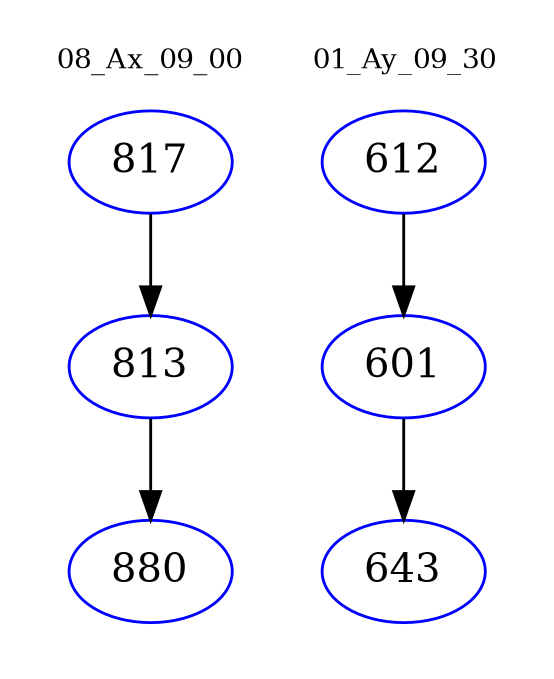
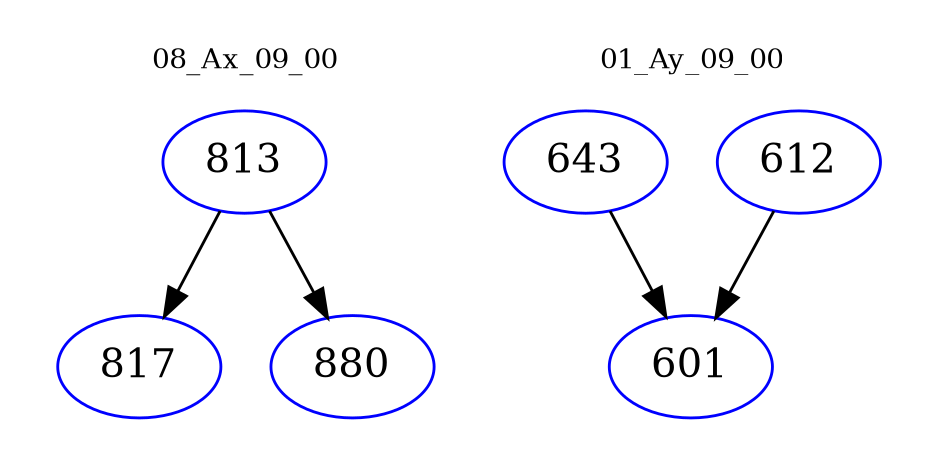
(405, 61) -> (692, 61)
(151, 250) -> (199, 251)
(404, 455) -> (631, 251)
